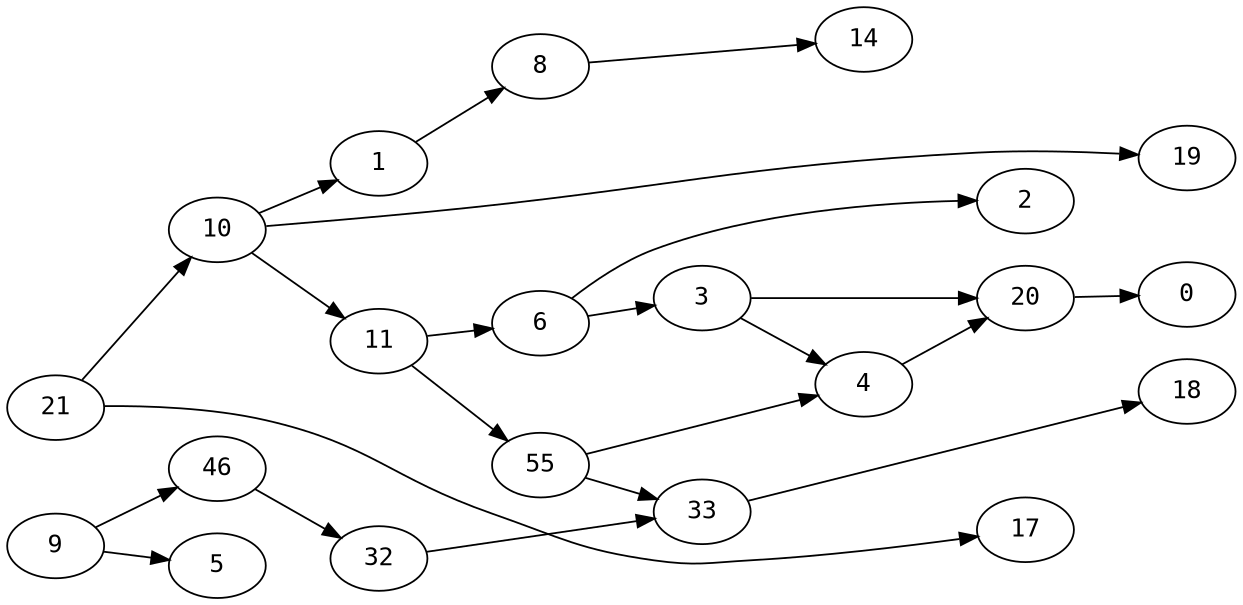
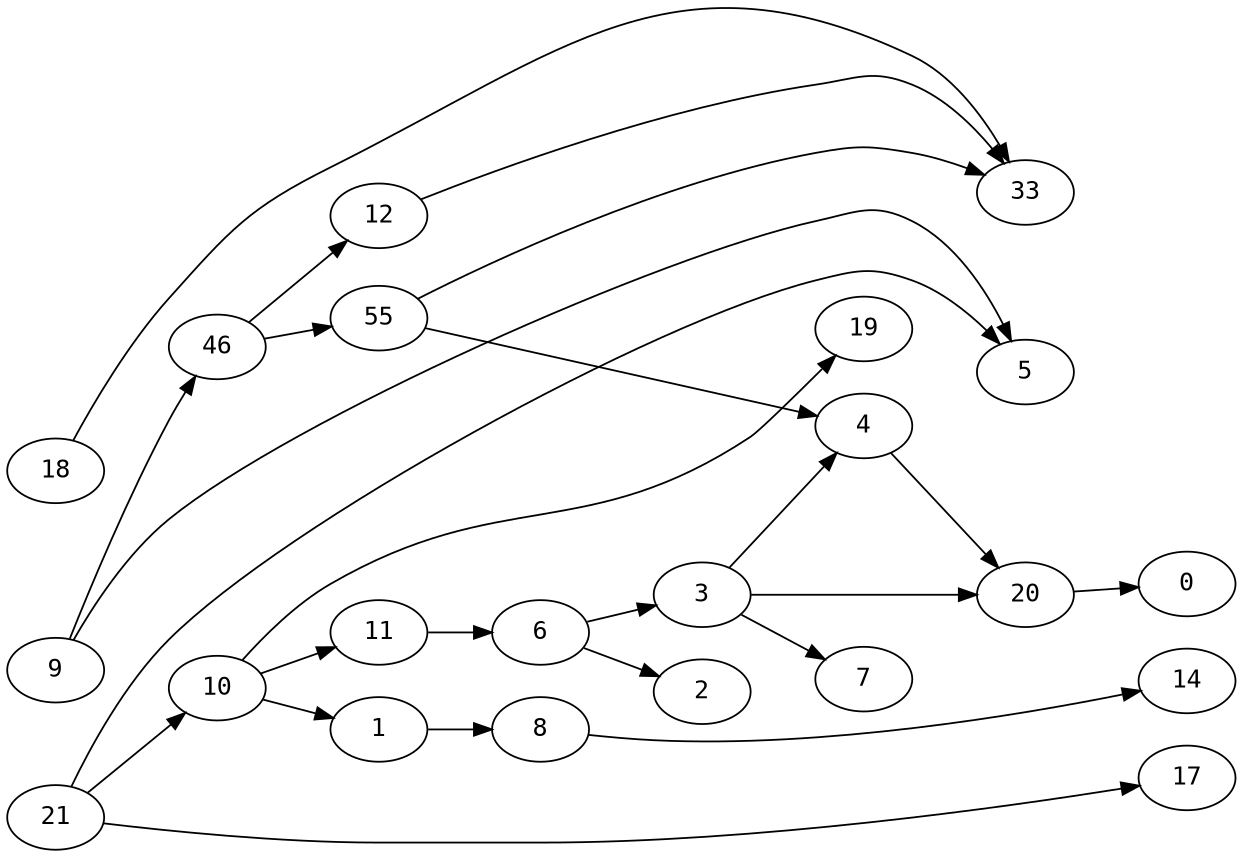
(453, 397) -> (289, 334)
none -> (482, 428)
(936, 454) -> (494, 81)
(379, 559) -> (379, 216)
none -> (864, 679)
